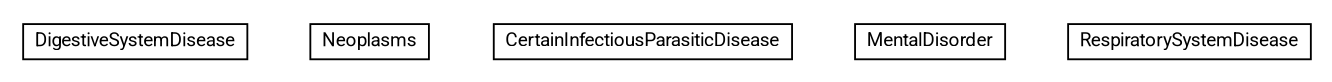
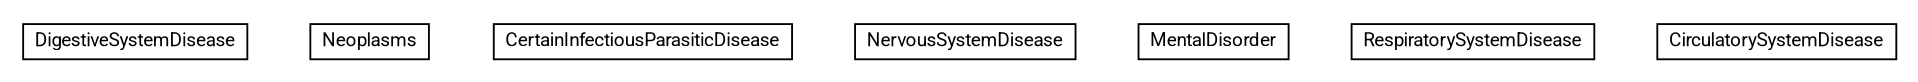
none -> (964, 41)
none -> (1776, 41)
